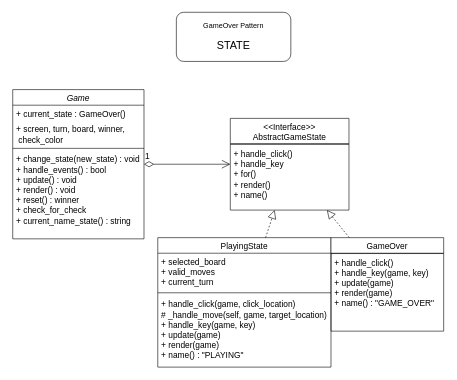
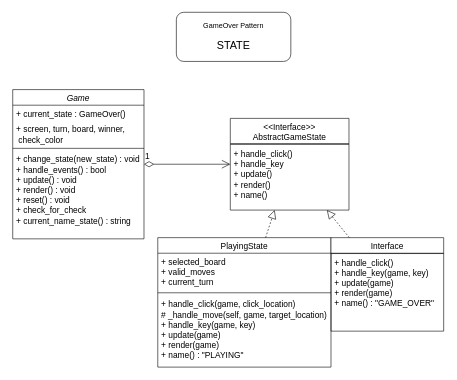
(267, 154) -> (267, 154)
(85, 160) -> (85, 160)
(387, 247) -> (387, 247)
